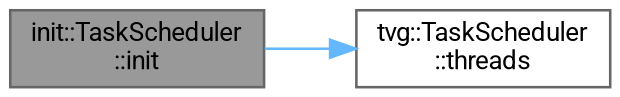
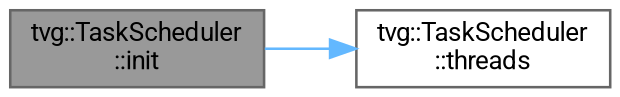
(137, 49) -> (137, 49)
